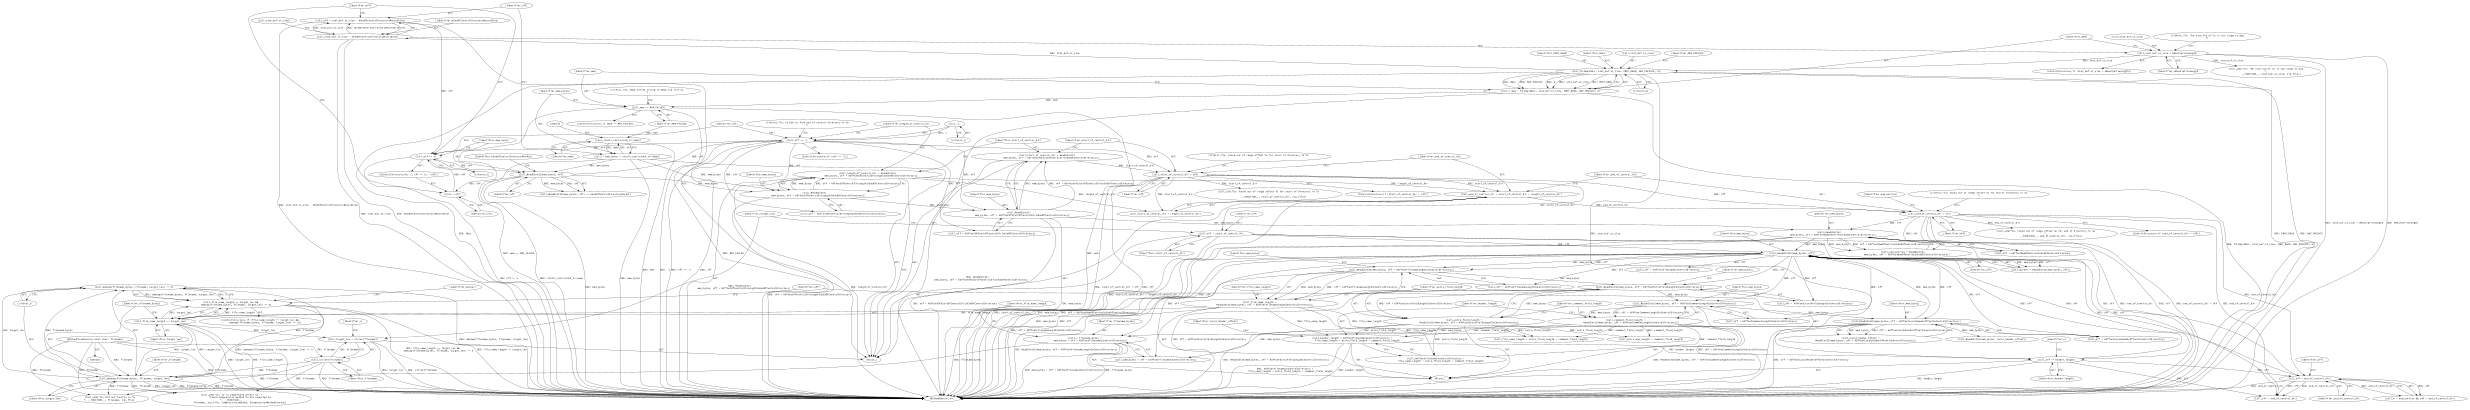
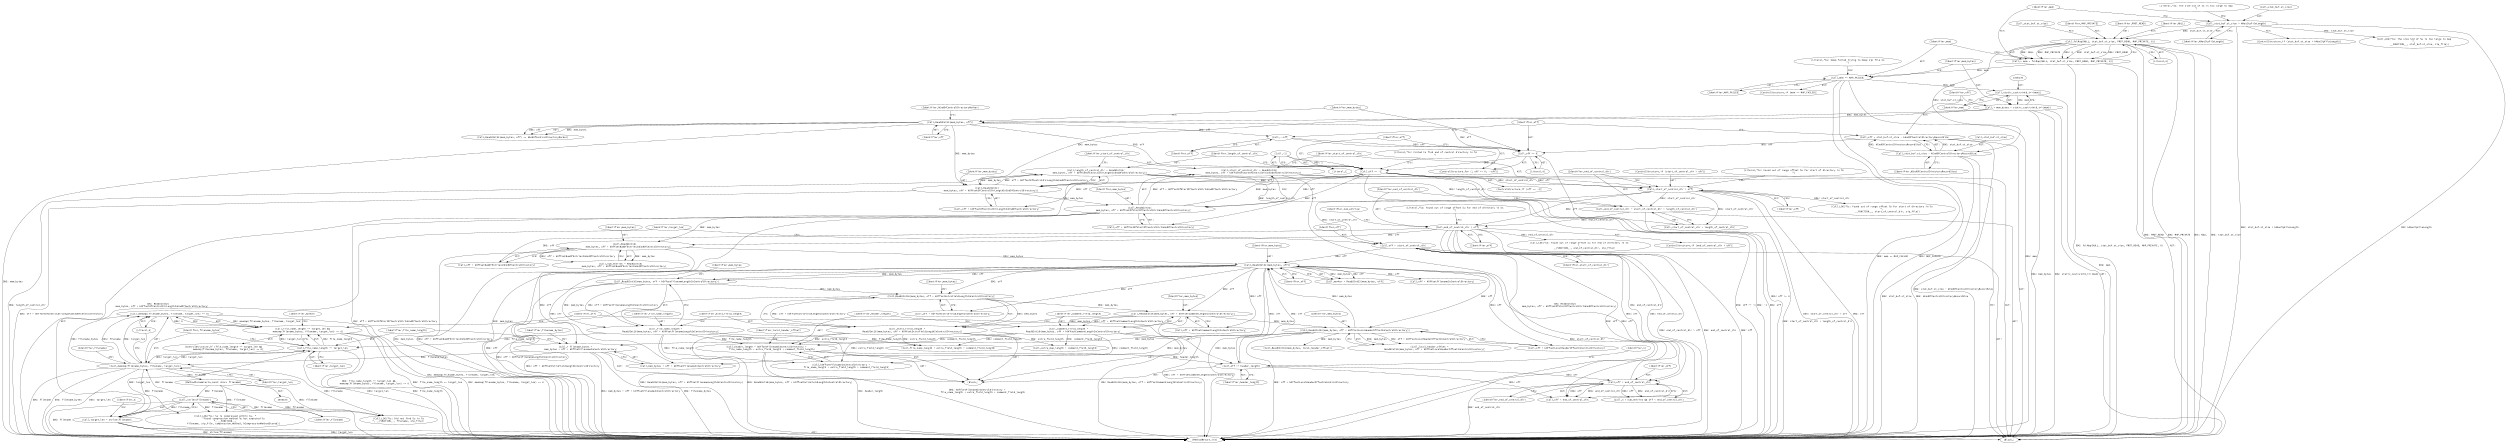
(1268, 45) -> (1934, 162)
(646, 132) -> (1930, 85)
(608, 146) -> (1454, 165)
(625, 148) -> (2034, 100)
(1287, 183) -> (1670, 180)
(430, 184) -> (1396, 146)
(1525, 287) -> none
(252, 331) -> (179, 377)
(111, 361) -> (178, 374)
(1663, 391) -> none
